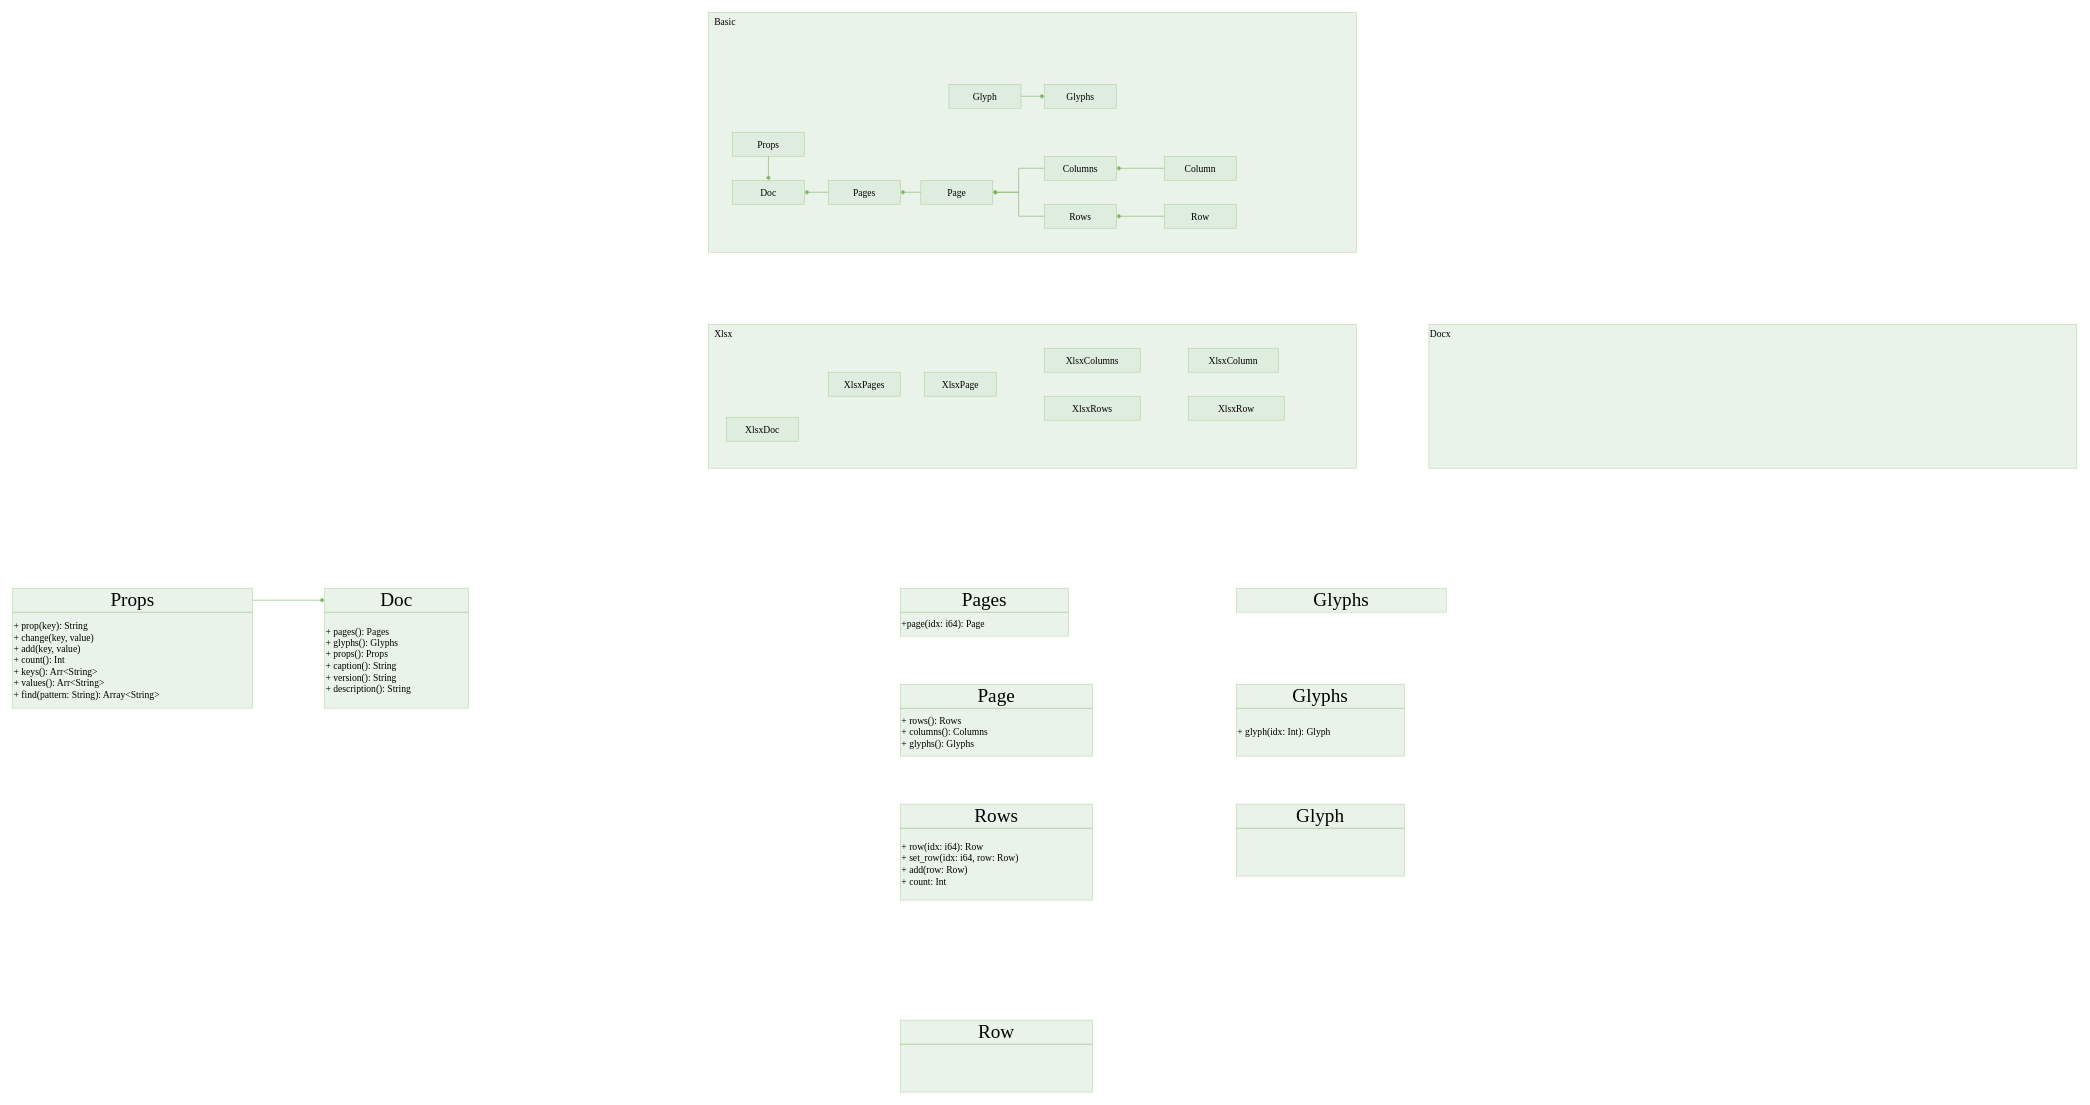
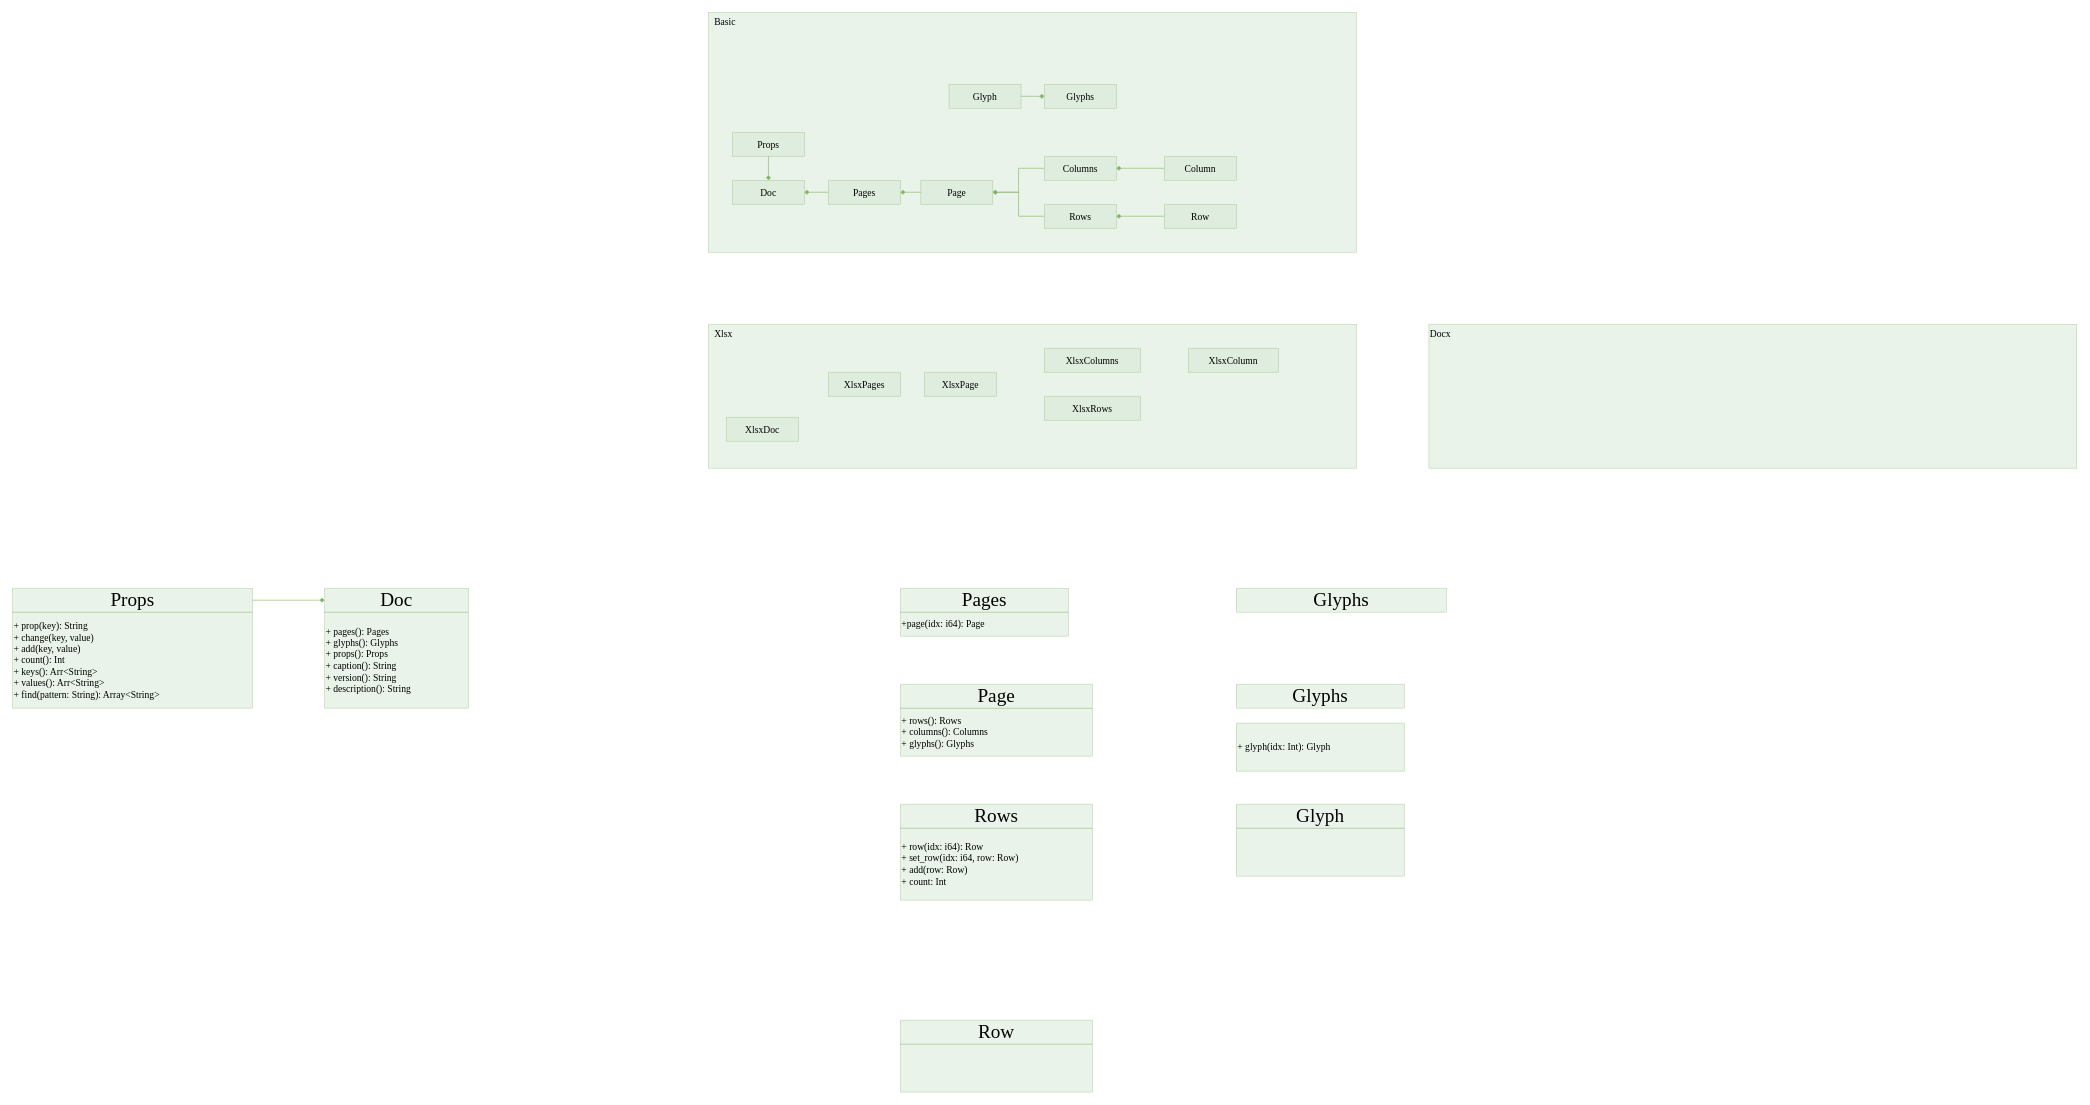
(1236, 408) -> none
(1320, 732) -> (1320, 747)
